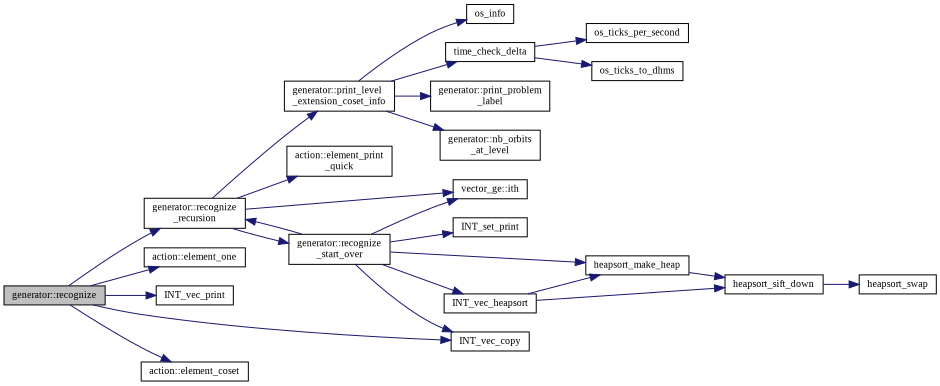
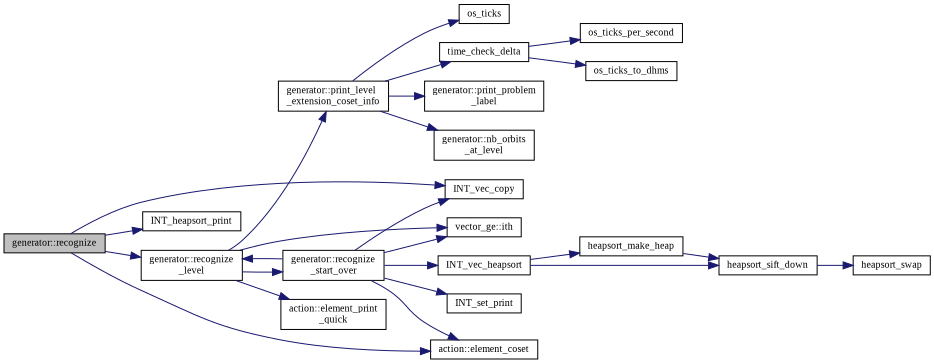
(490, 14) -> (484, 14)
(195, 213) -> (192, 265)
(195, 257) -> none
(483, 257) -> (409, 309)
(195, 295) -> (192, 221)
